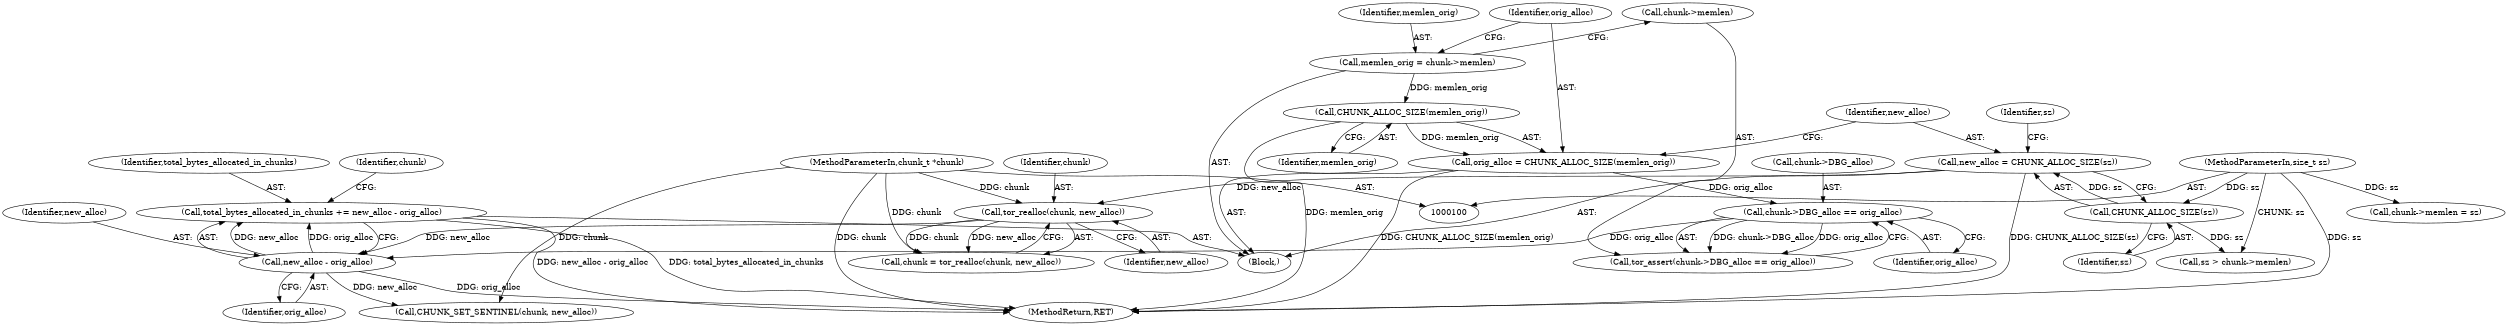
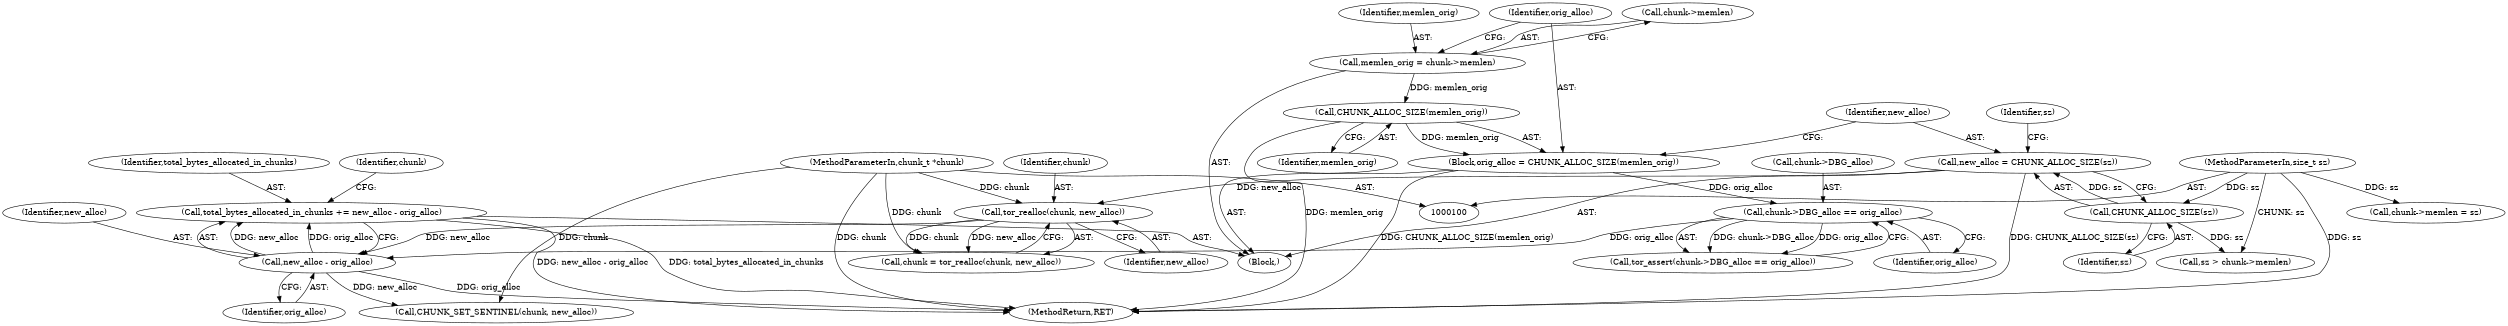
(1564, 163) -> (1564, 163)
(1729, 169) -> (1556, 26)
